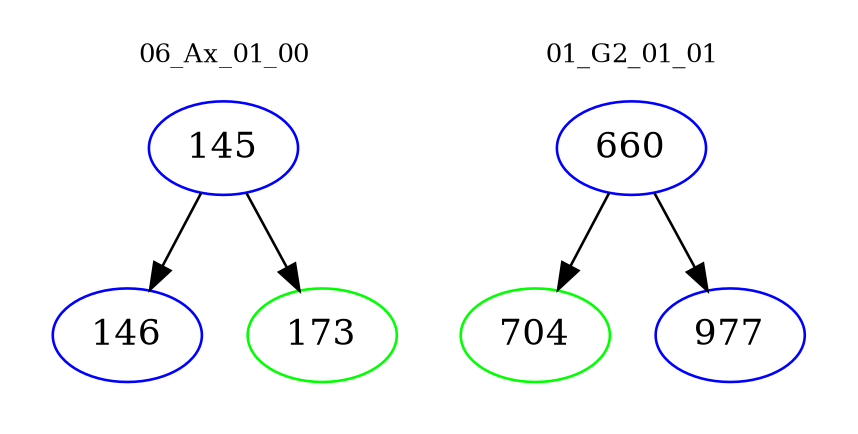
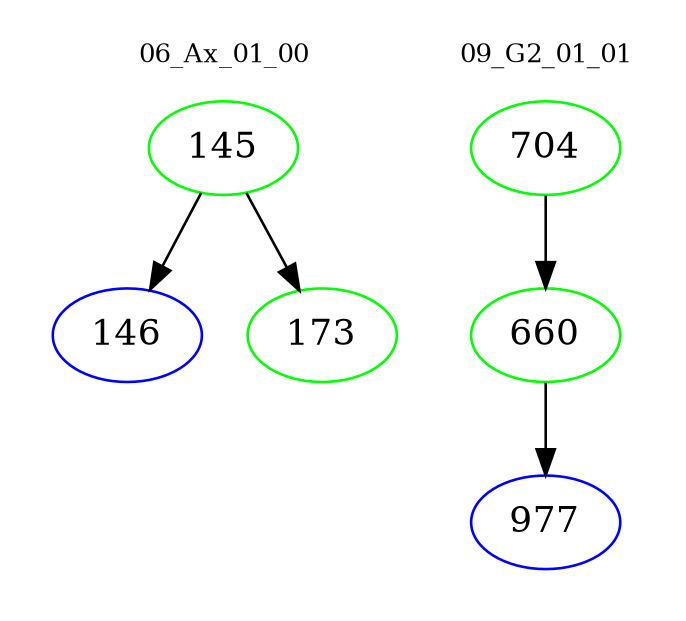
(633, 56) -> (547, 56)
(223, 148) -> (223, 148)
(631, 148) -> (546, 335)
(590, 229) -> (546, 229)
